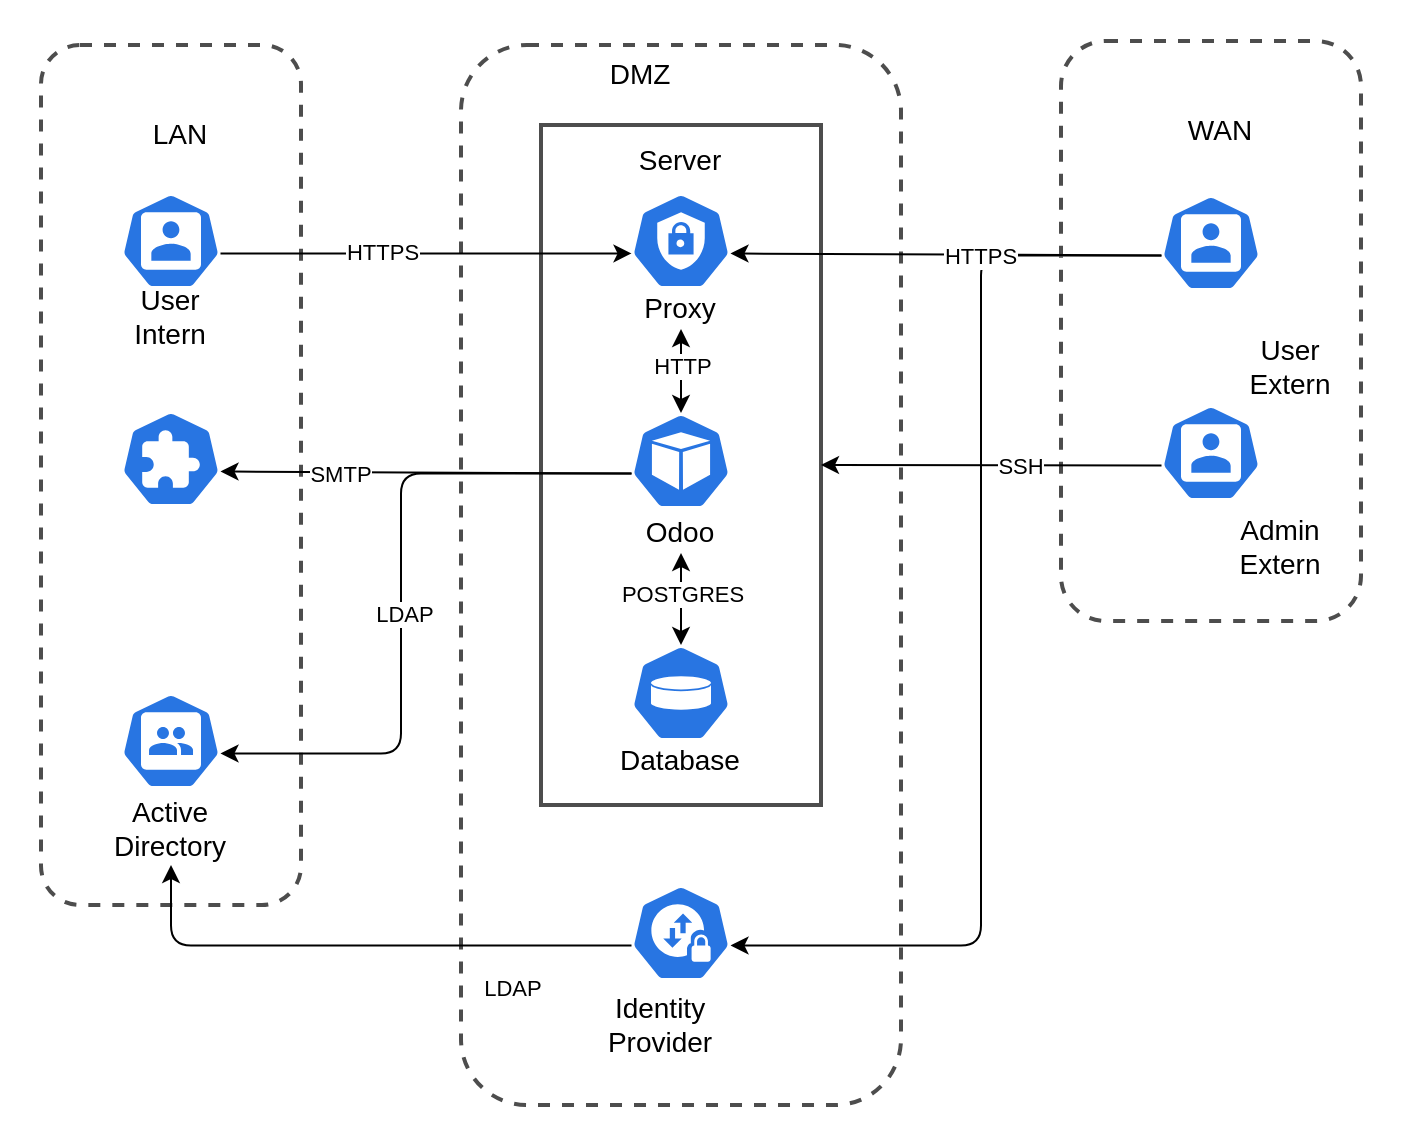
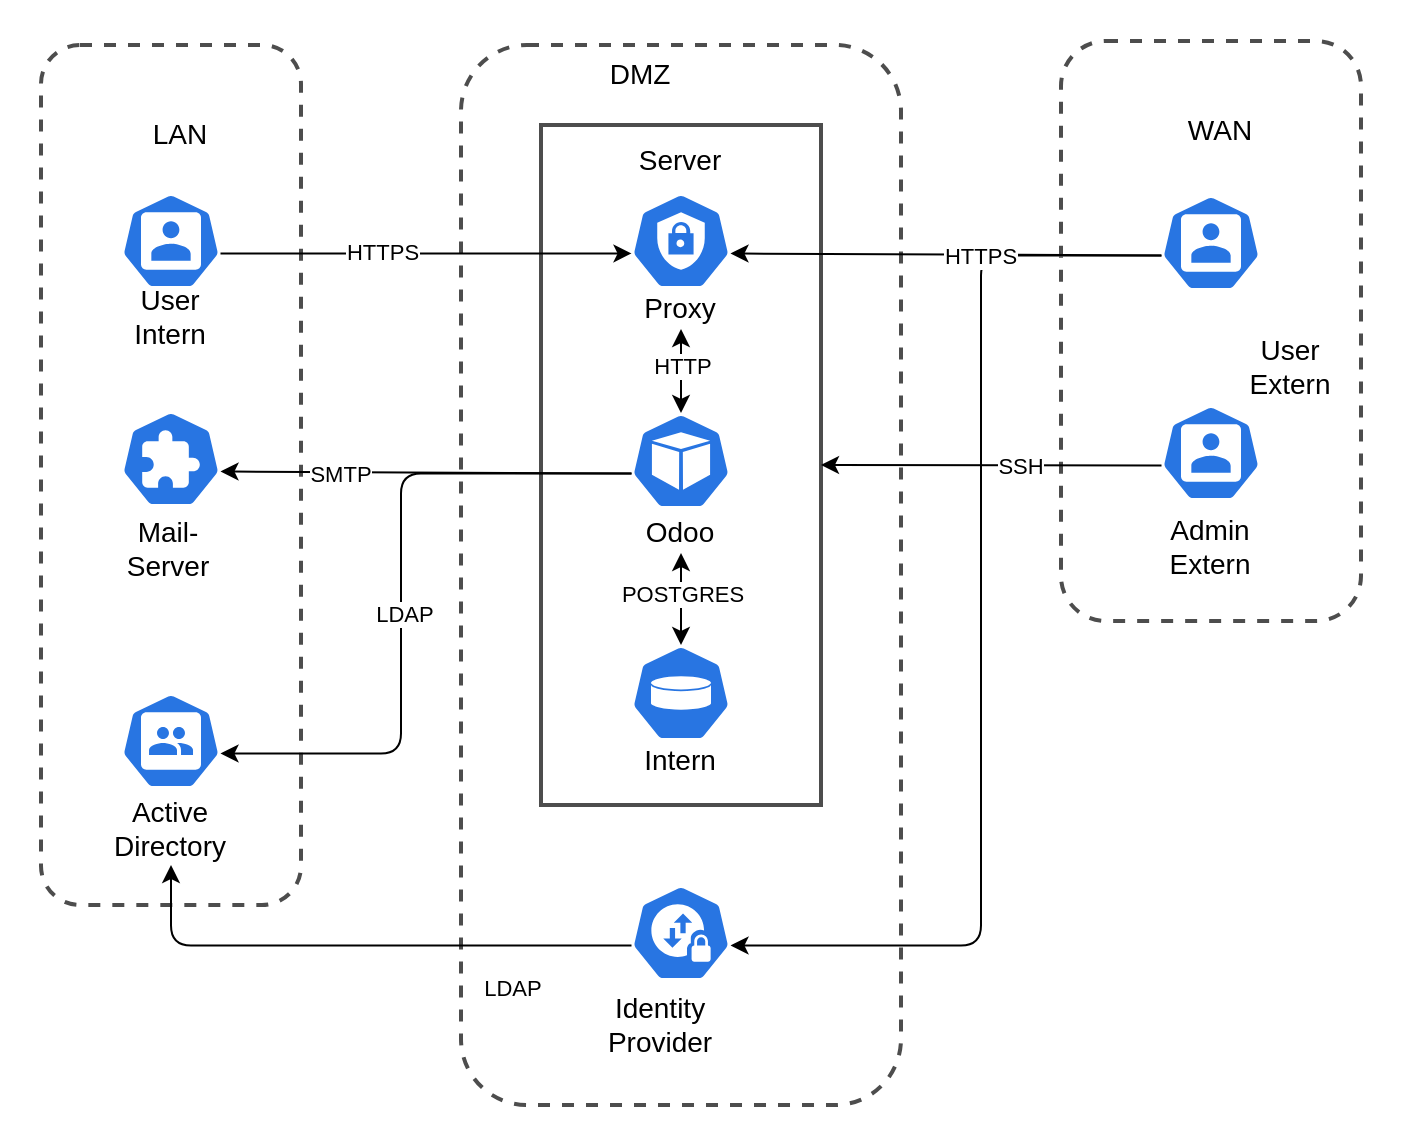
(1281, 547) -> (1211, 547)
none -> (169, 549)
(681, 761) -> (681, 761)
